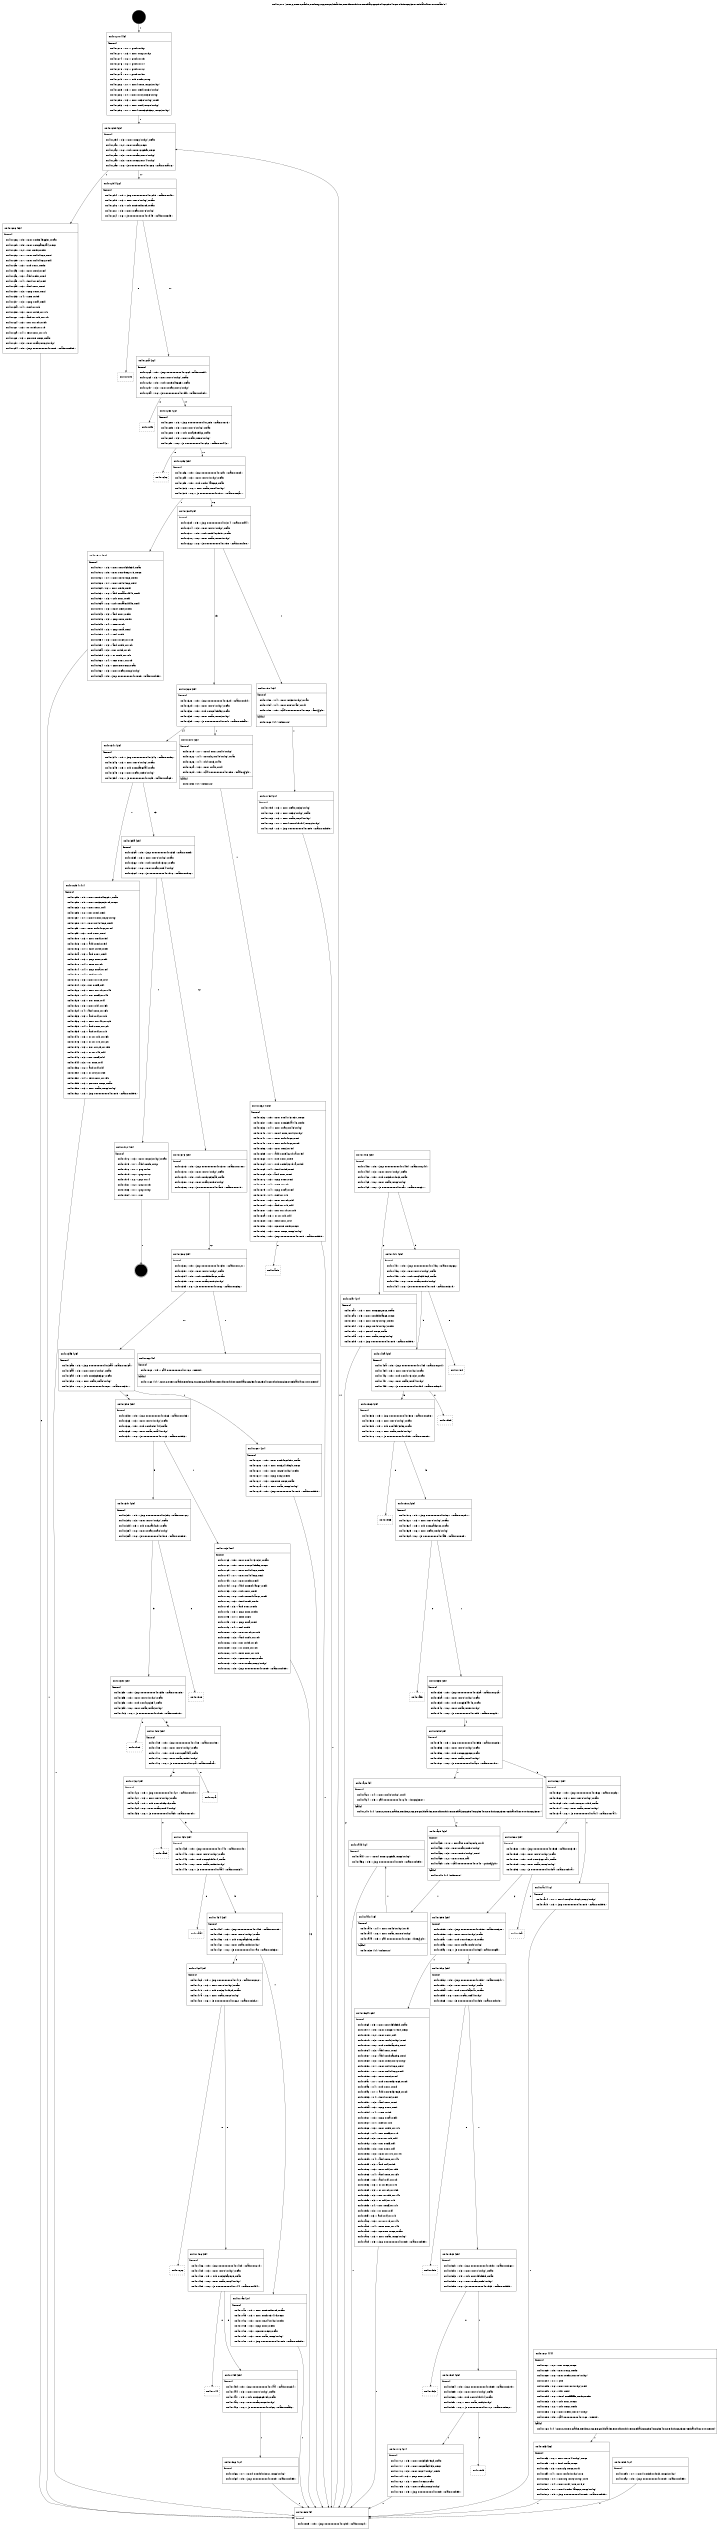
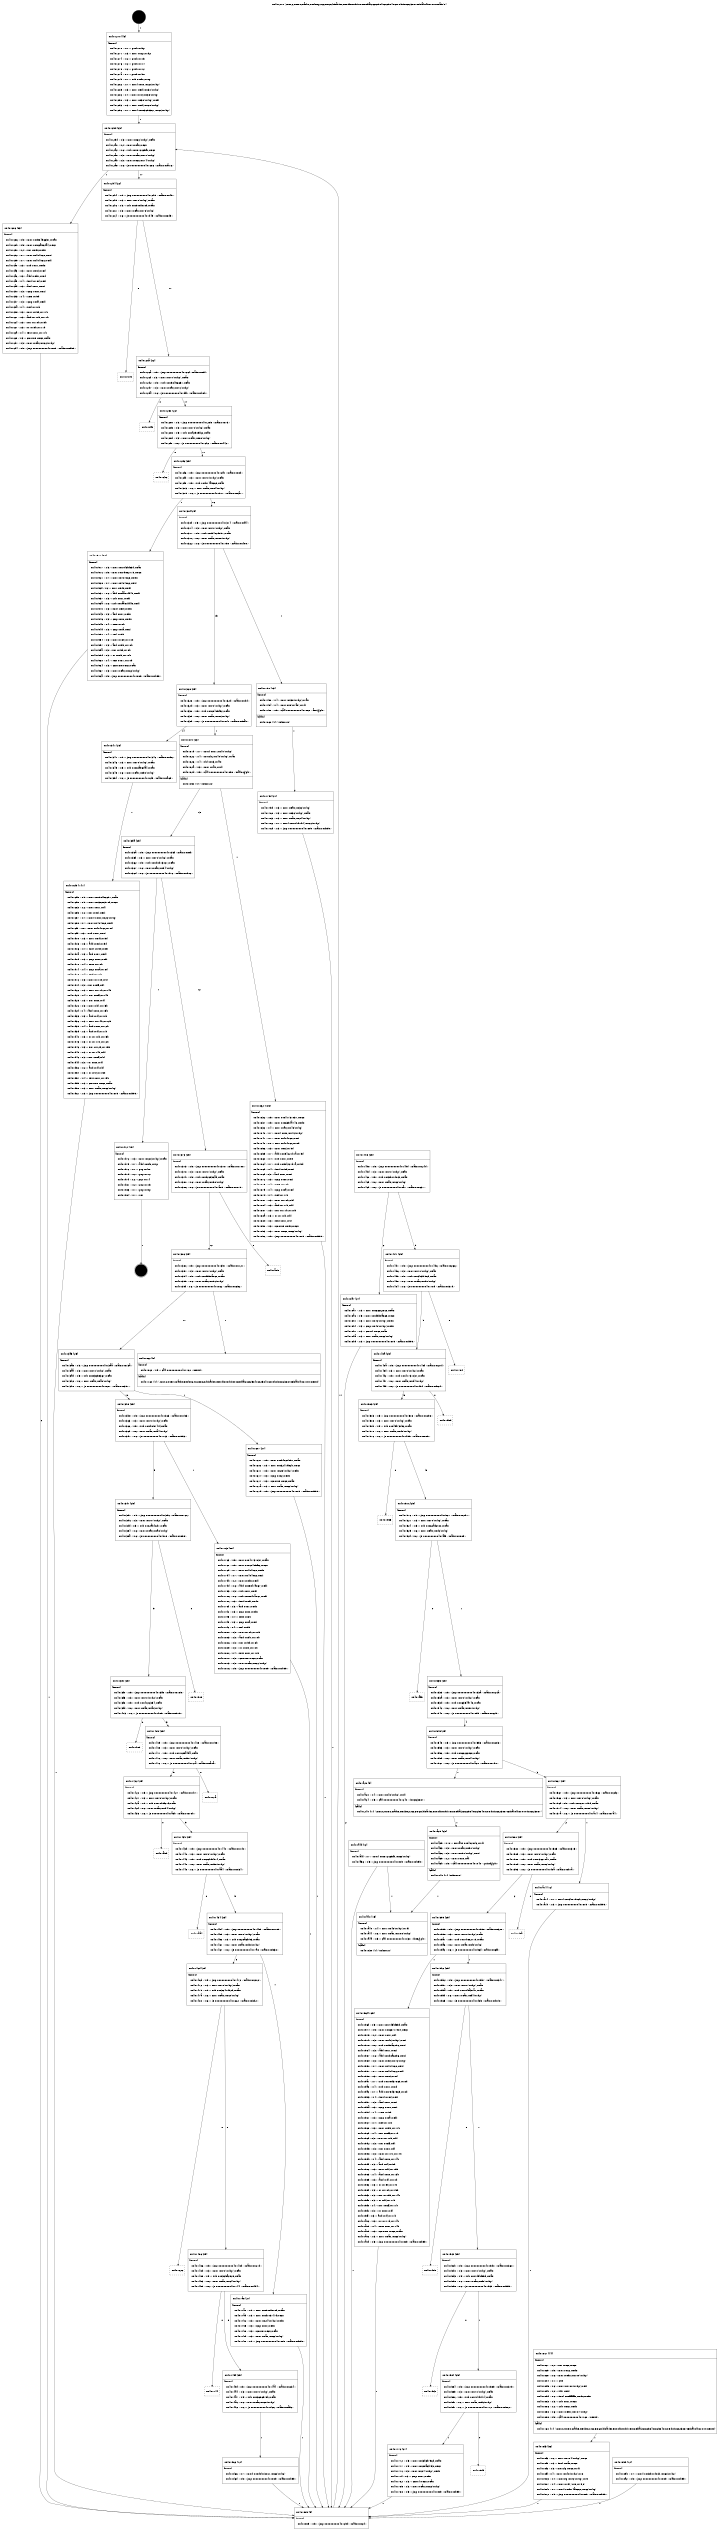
(148, 809) -> (186, 812)
(275, 1253) -> (241, 1230)
(385, 1890) -> (389, 1889)
(310, 1934) -> (310, 1934)
